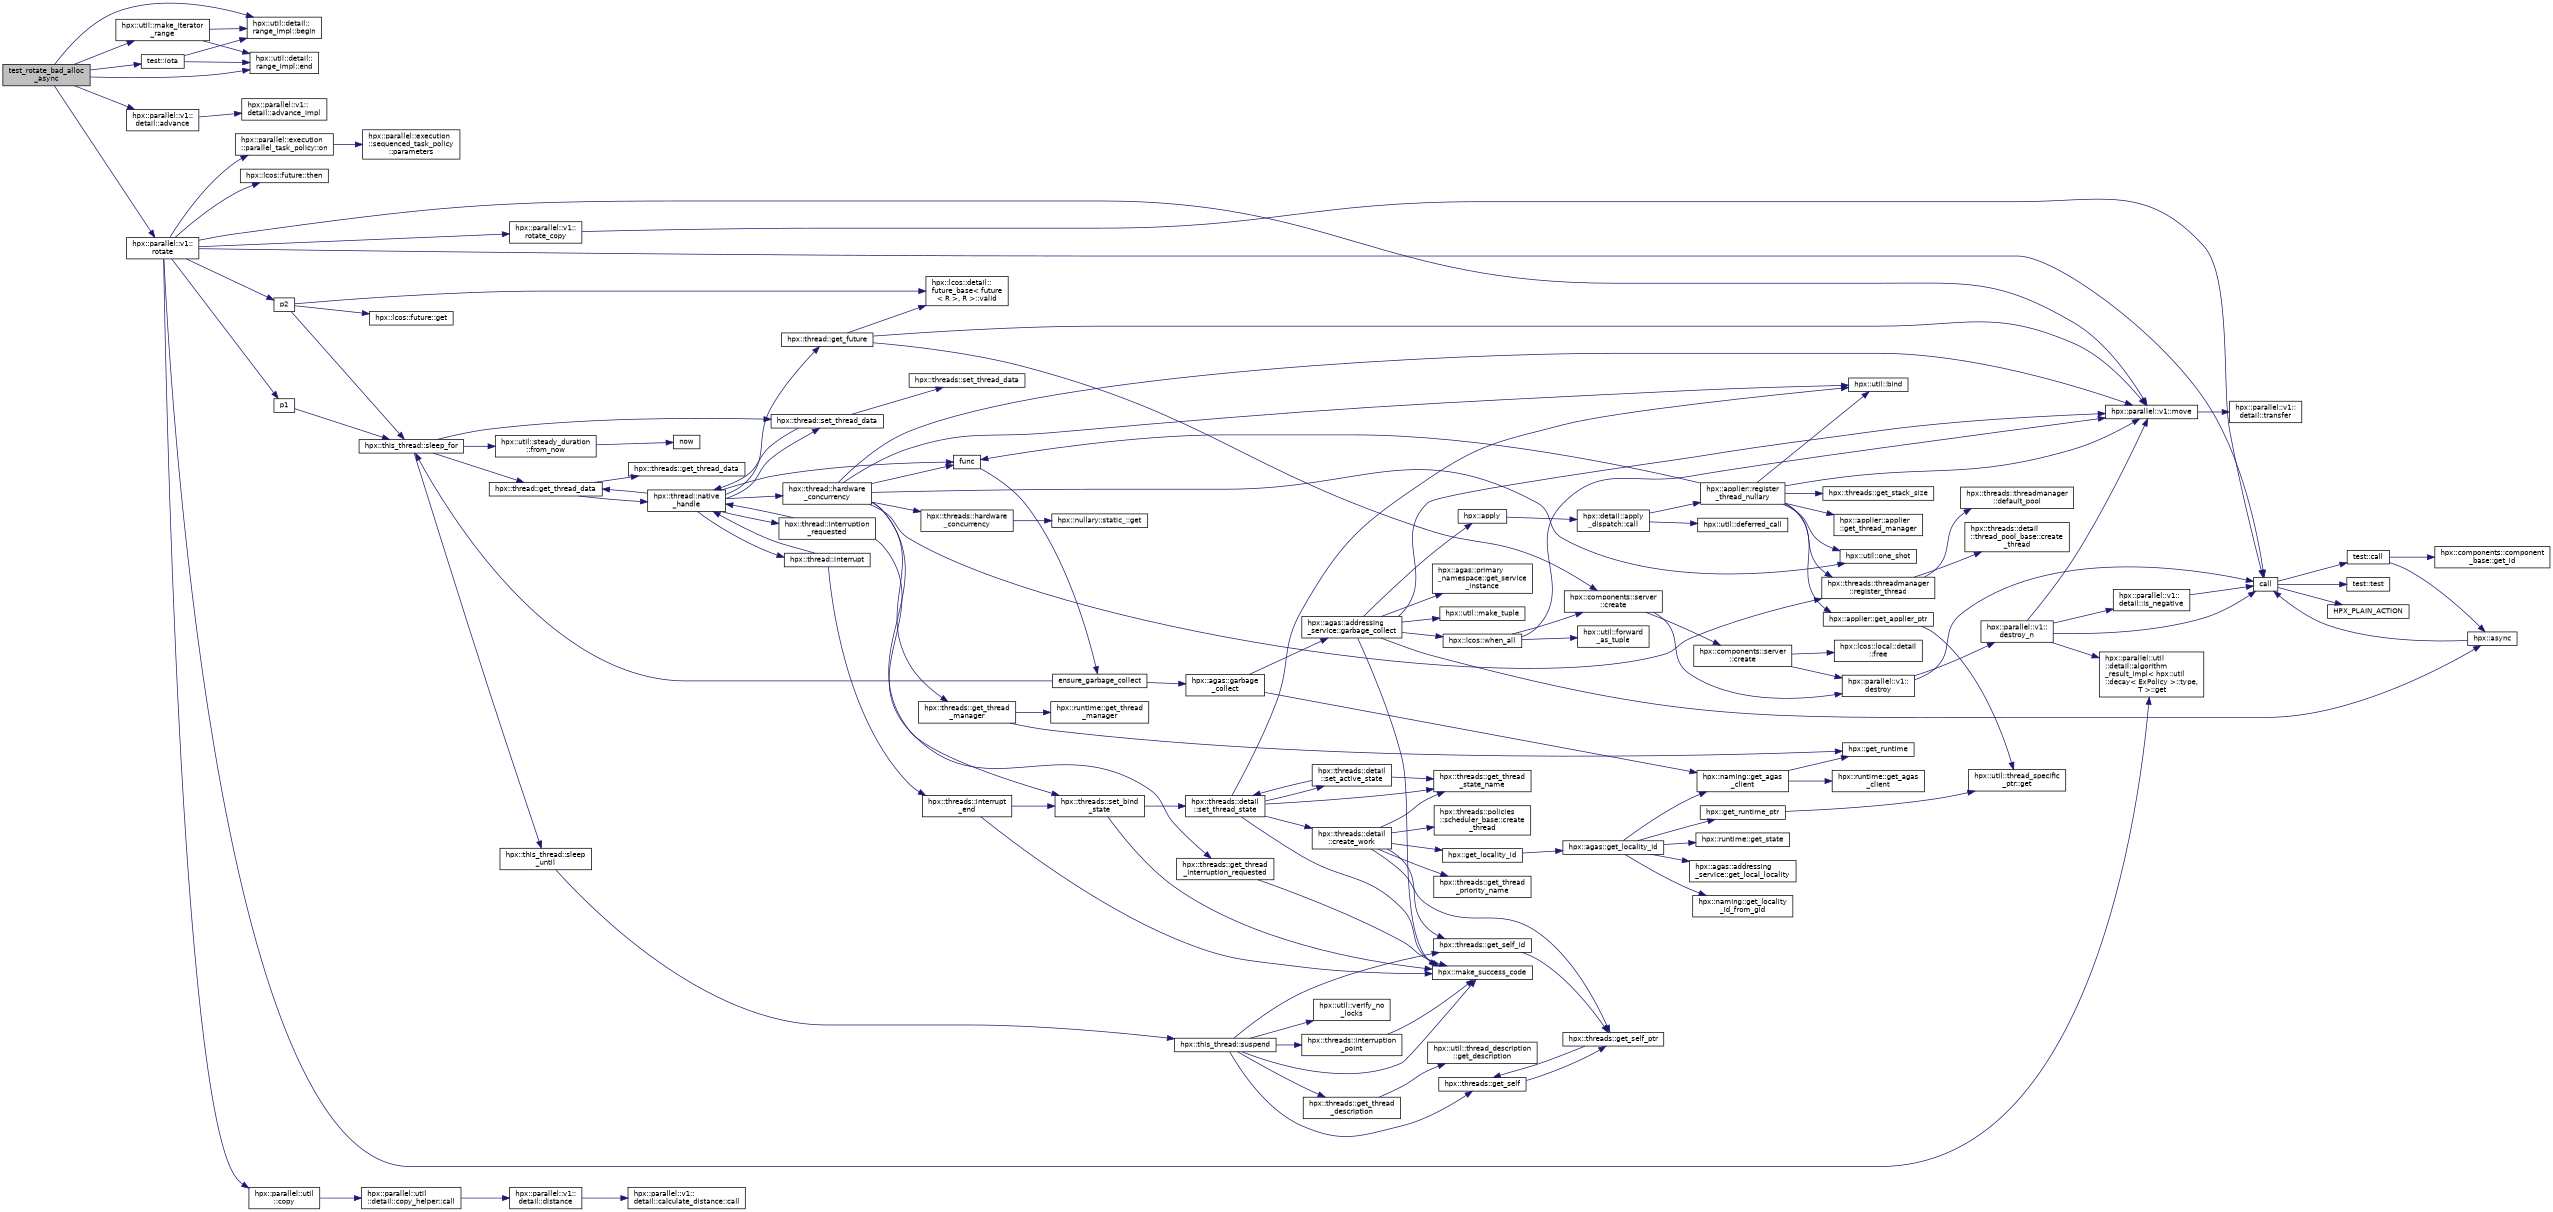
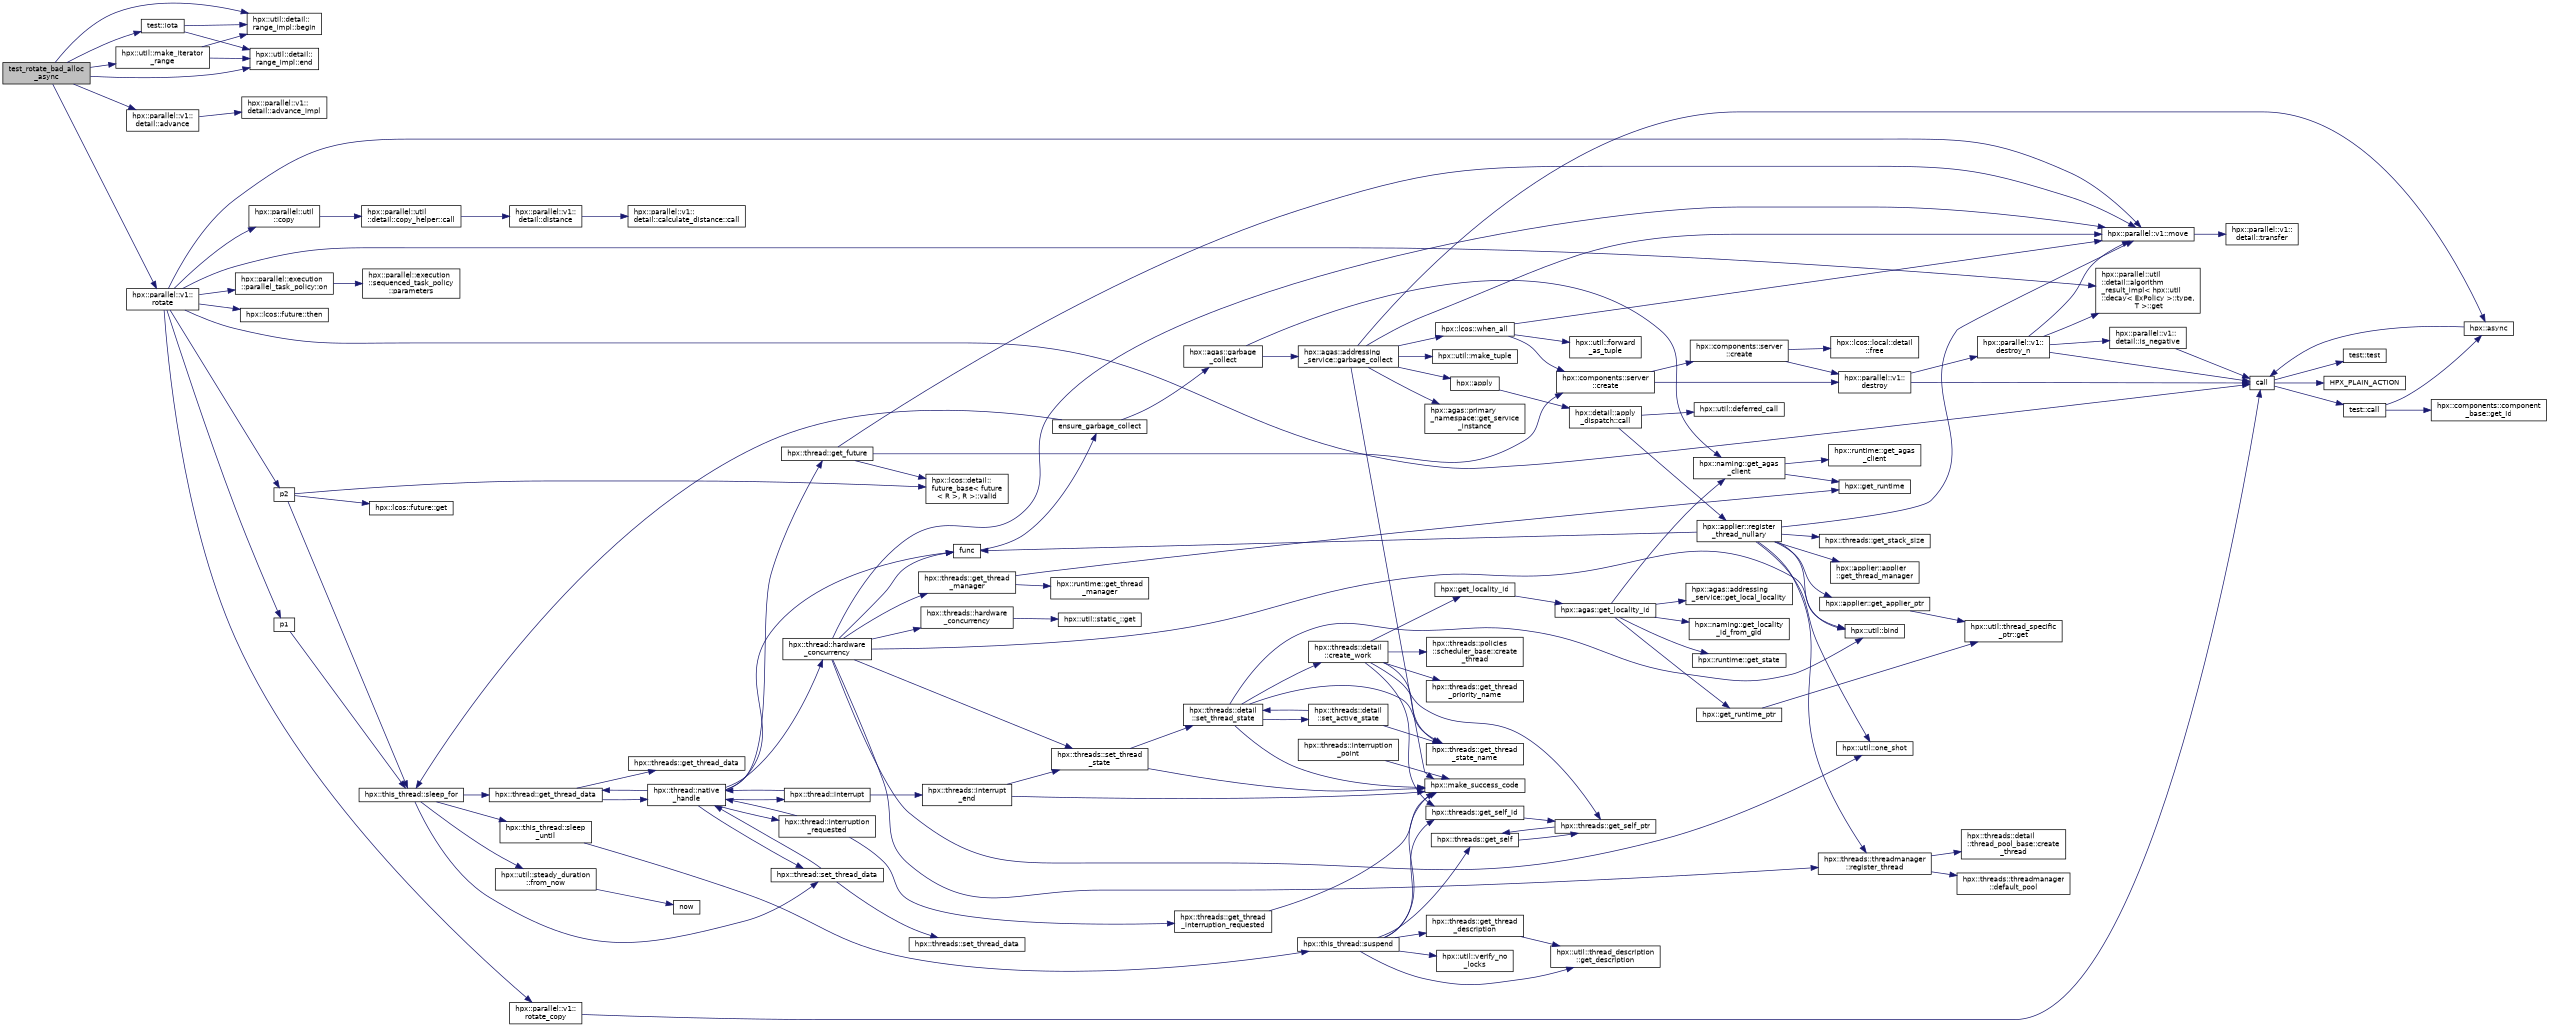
(1100, 521) -> (1100, 620)
(1100, 806) -> (1100, 759)
(1285, 1045) -> (1461, 984)
